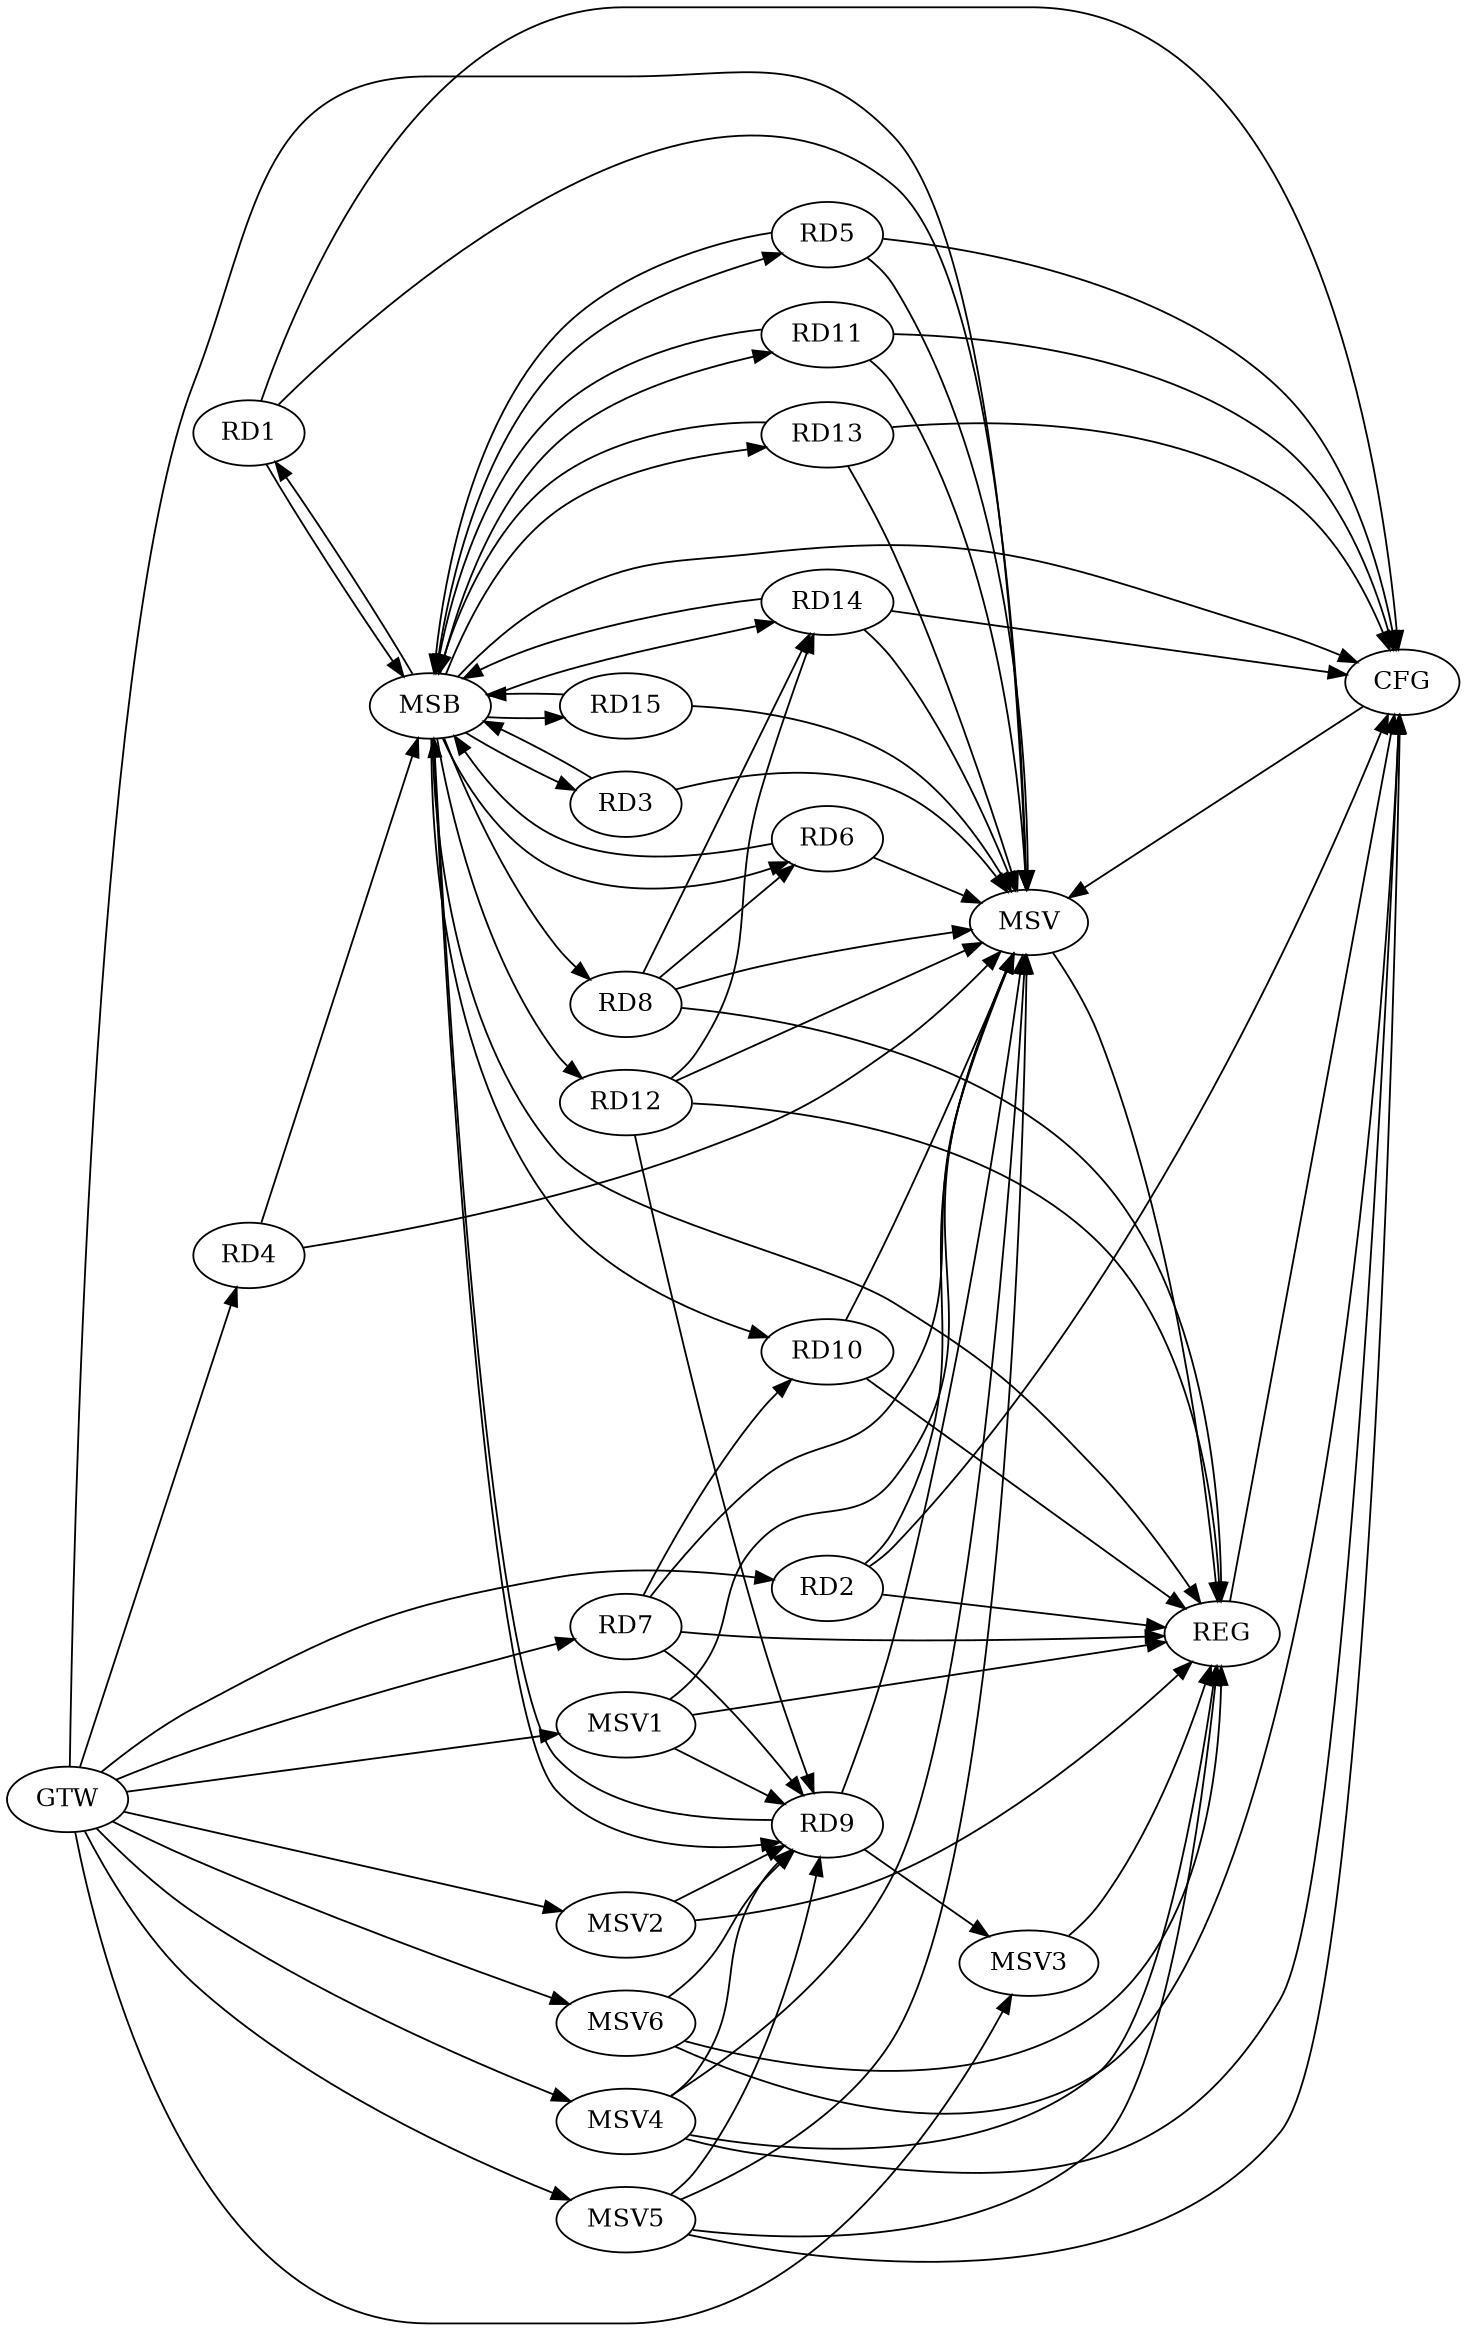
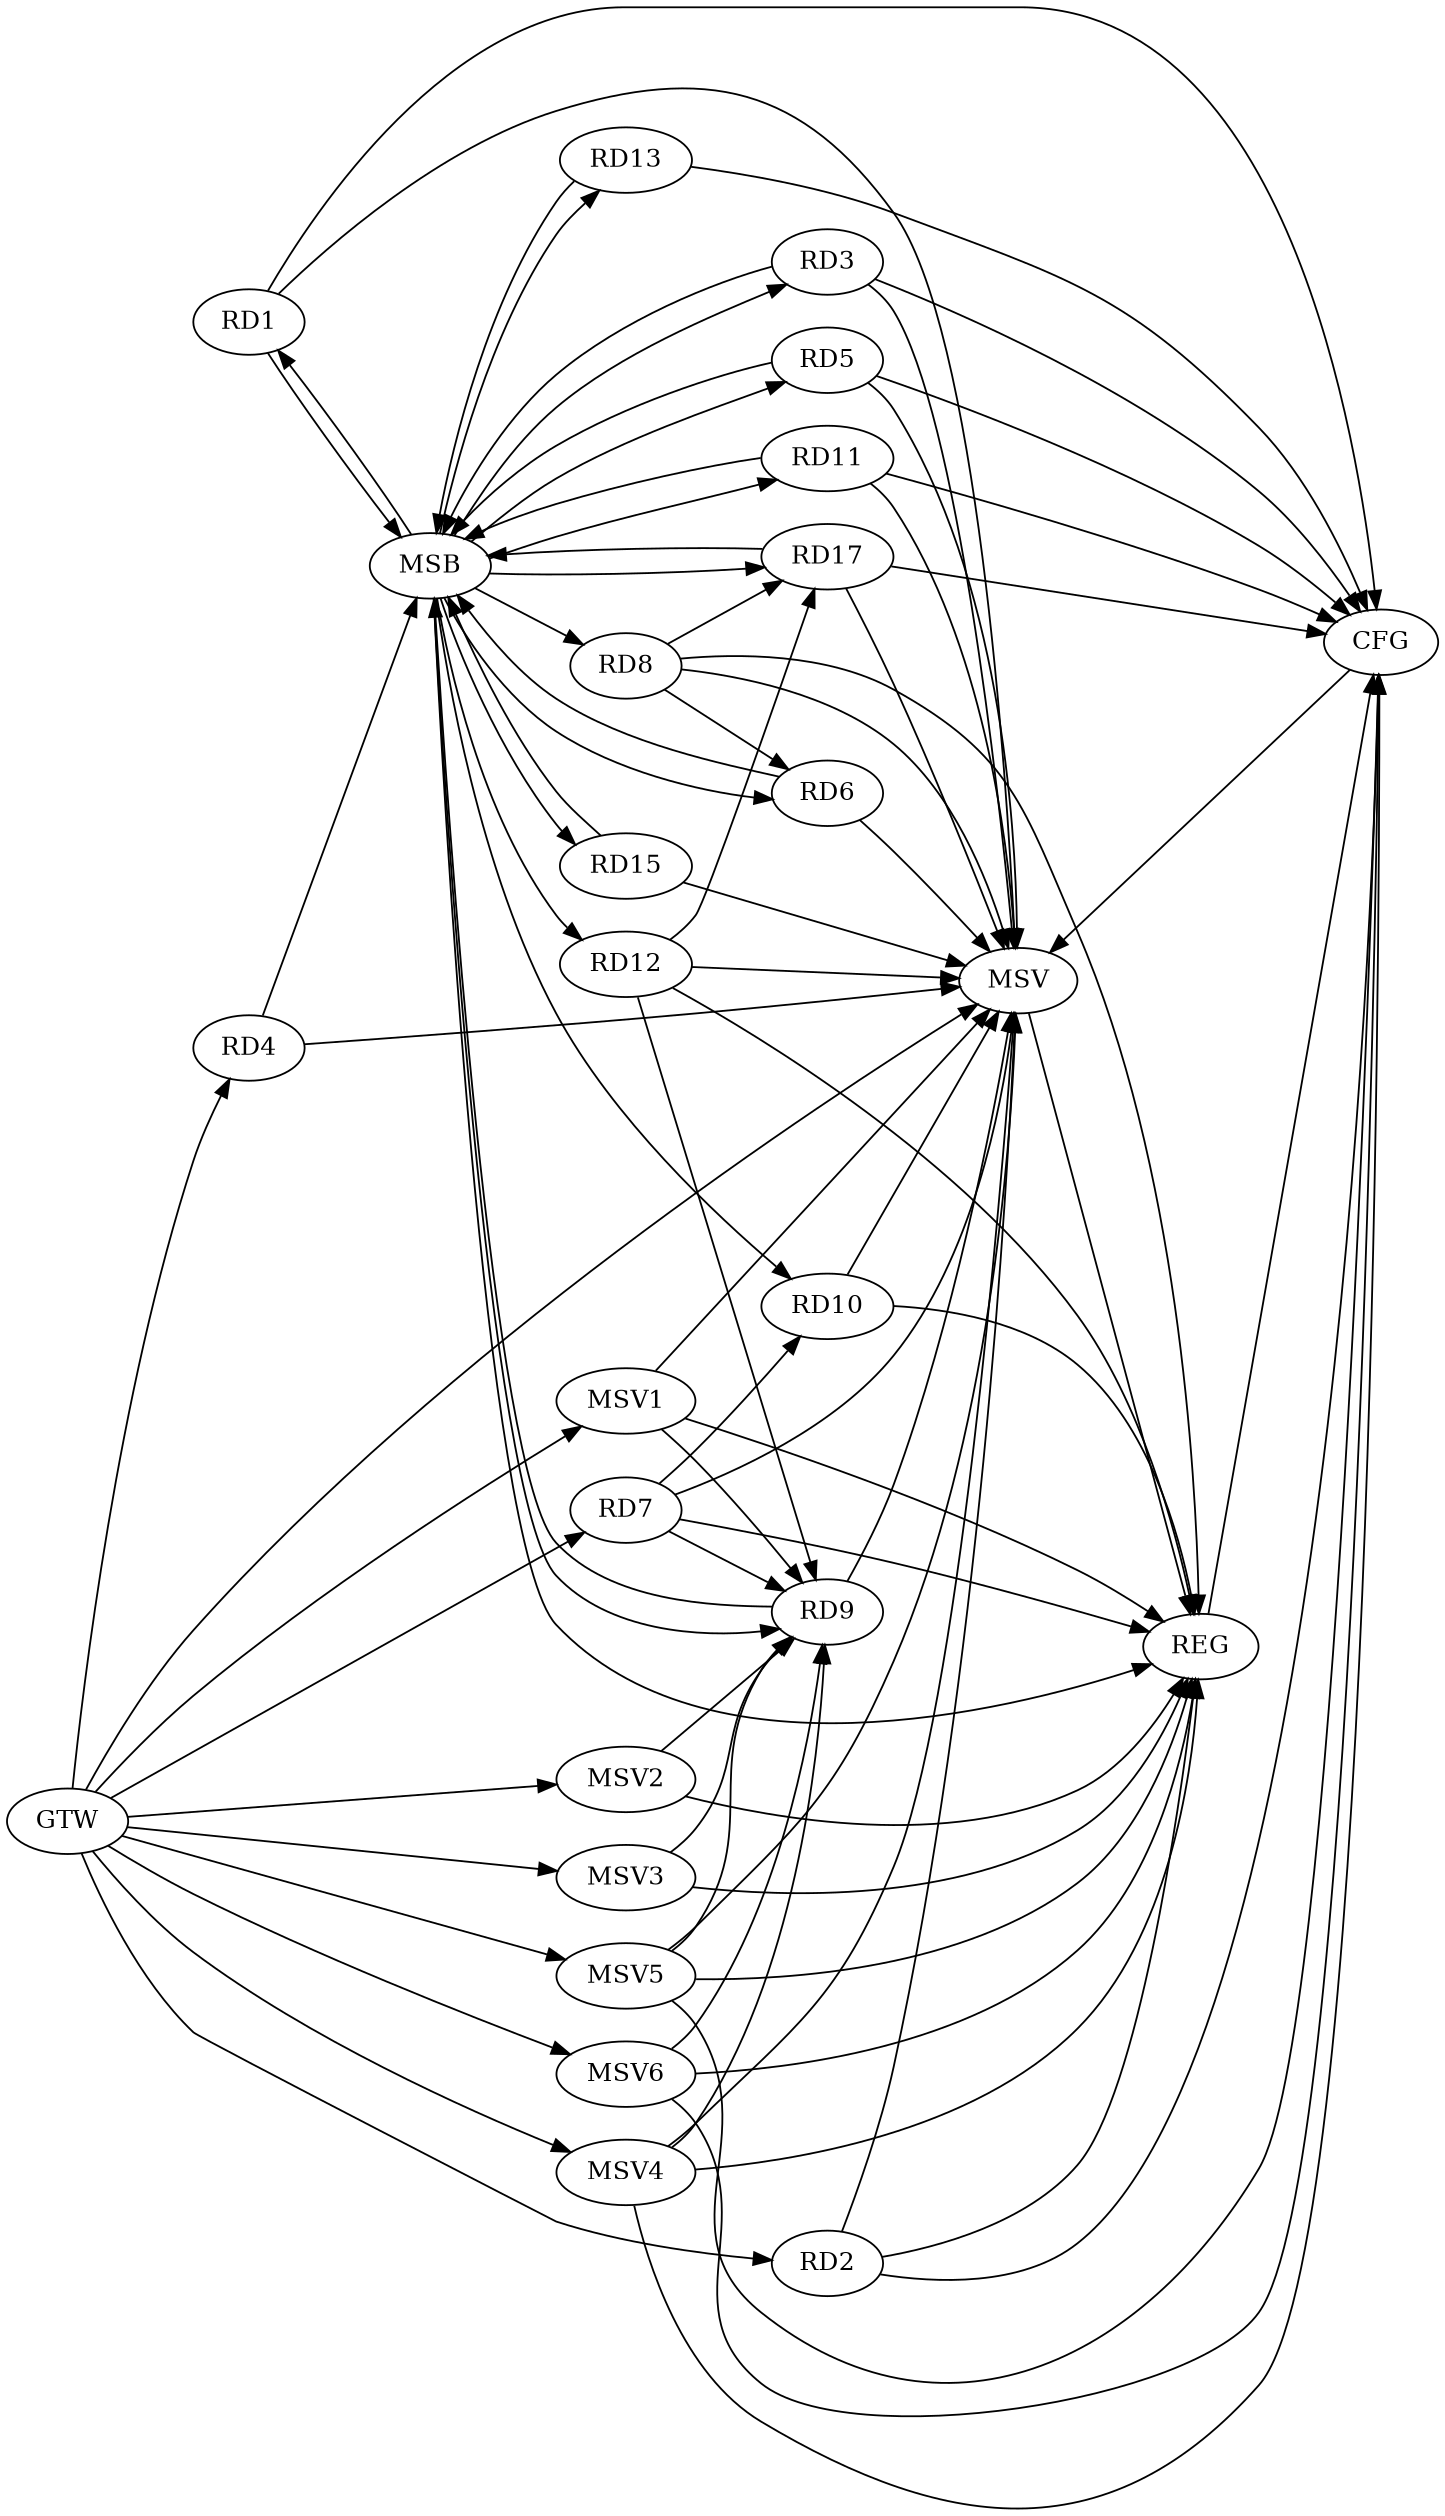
(866, 546) -> (1135, 405)
(827, 602) -> (827, 557)
(940, 665) -> none
(919, 1888) -> (719, 1788)
